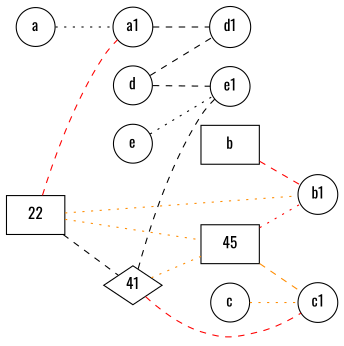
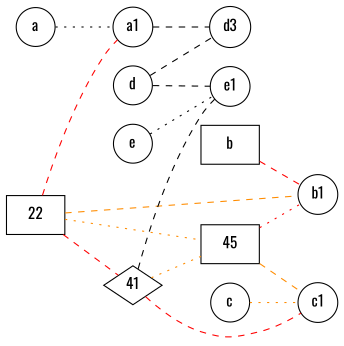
(230, 27) -> (230, 27)
(182, 204) -> (182, 204)
(91, 255) -> (91, 255)
